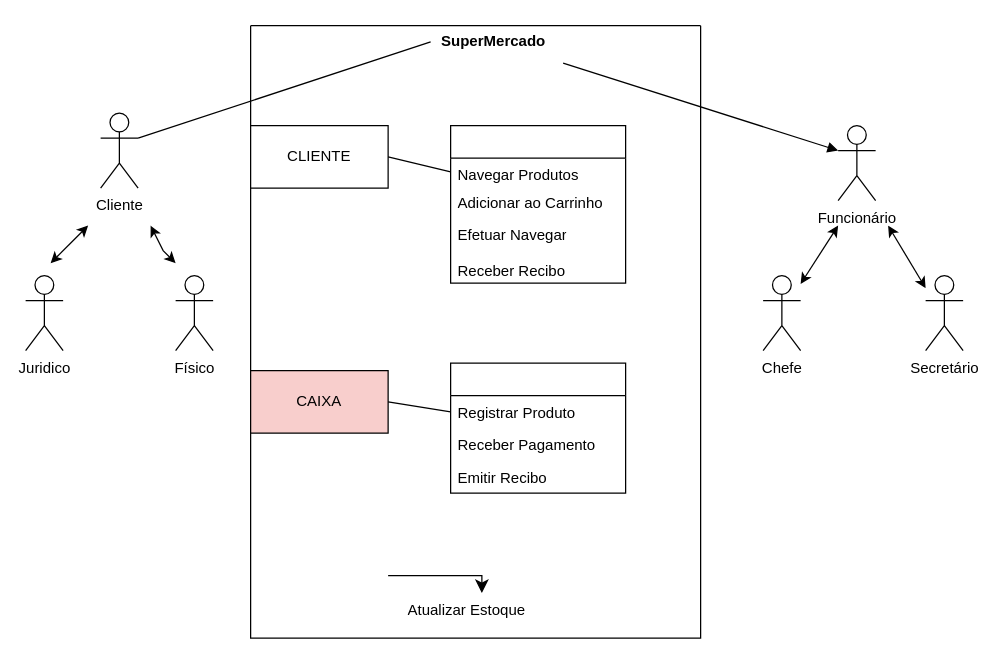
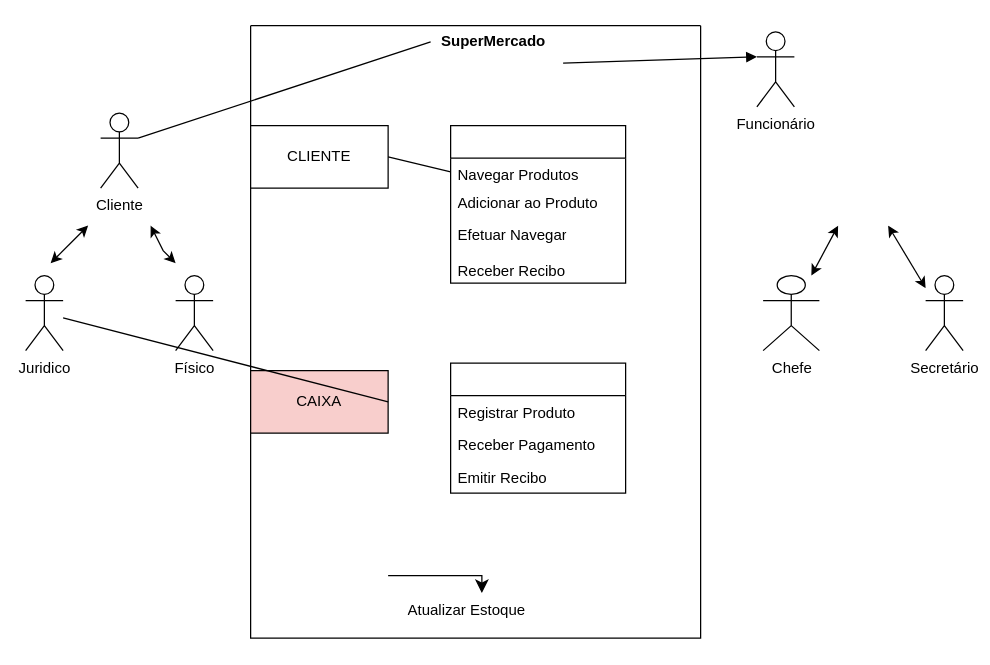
(857, 163) -> (776, 69)
(537, 203) -> (534, 203)
(782, 313) -> (791, 313)
(419, 407) -> (226, 360)
